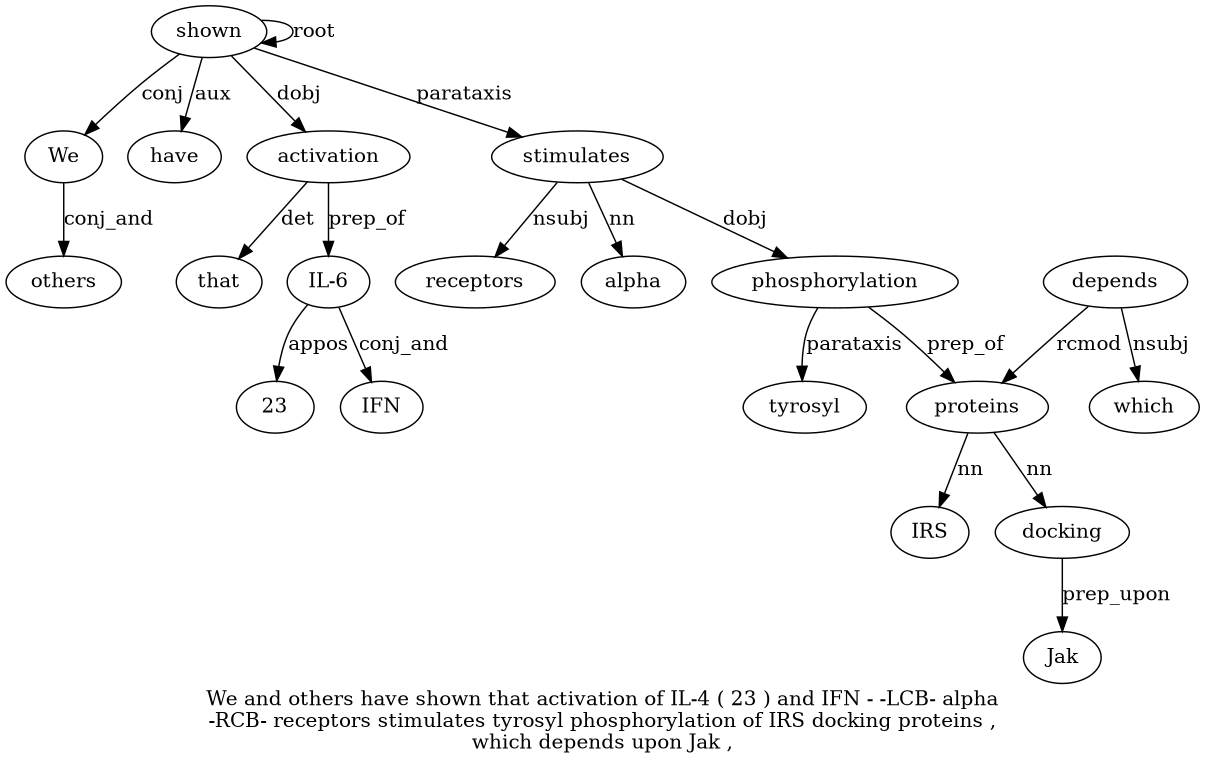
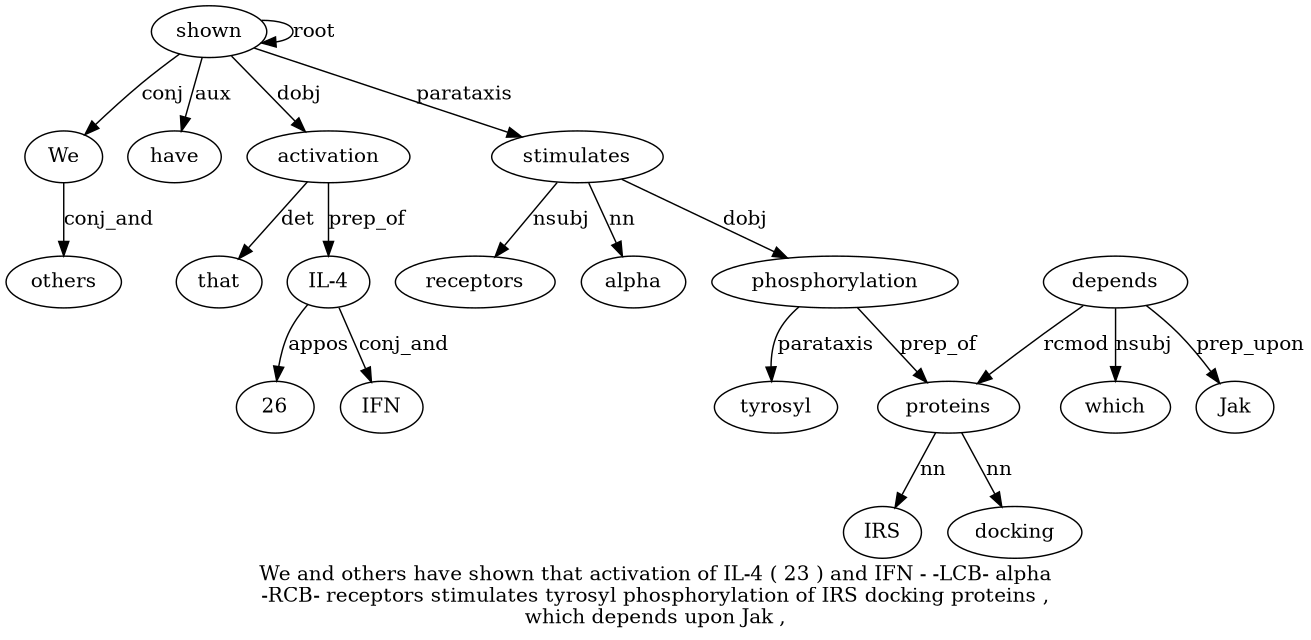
(328, 282) -> (328, 282)
(275, 407) -> (275, 407)
(1062, 588) -> (1181, 336)
